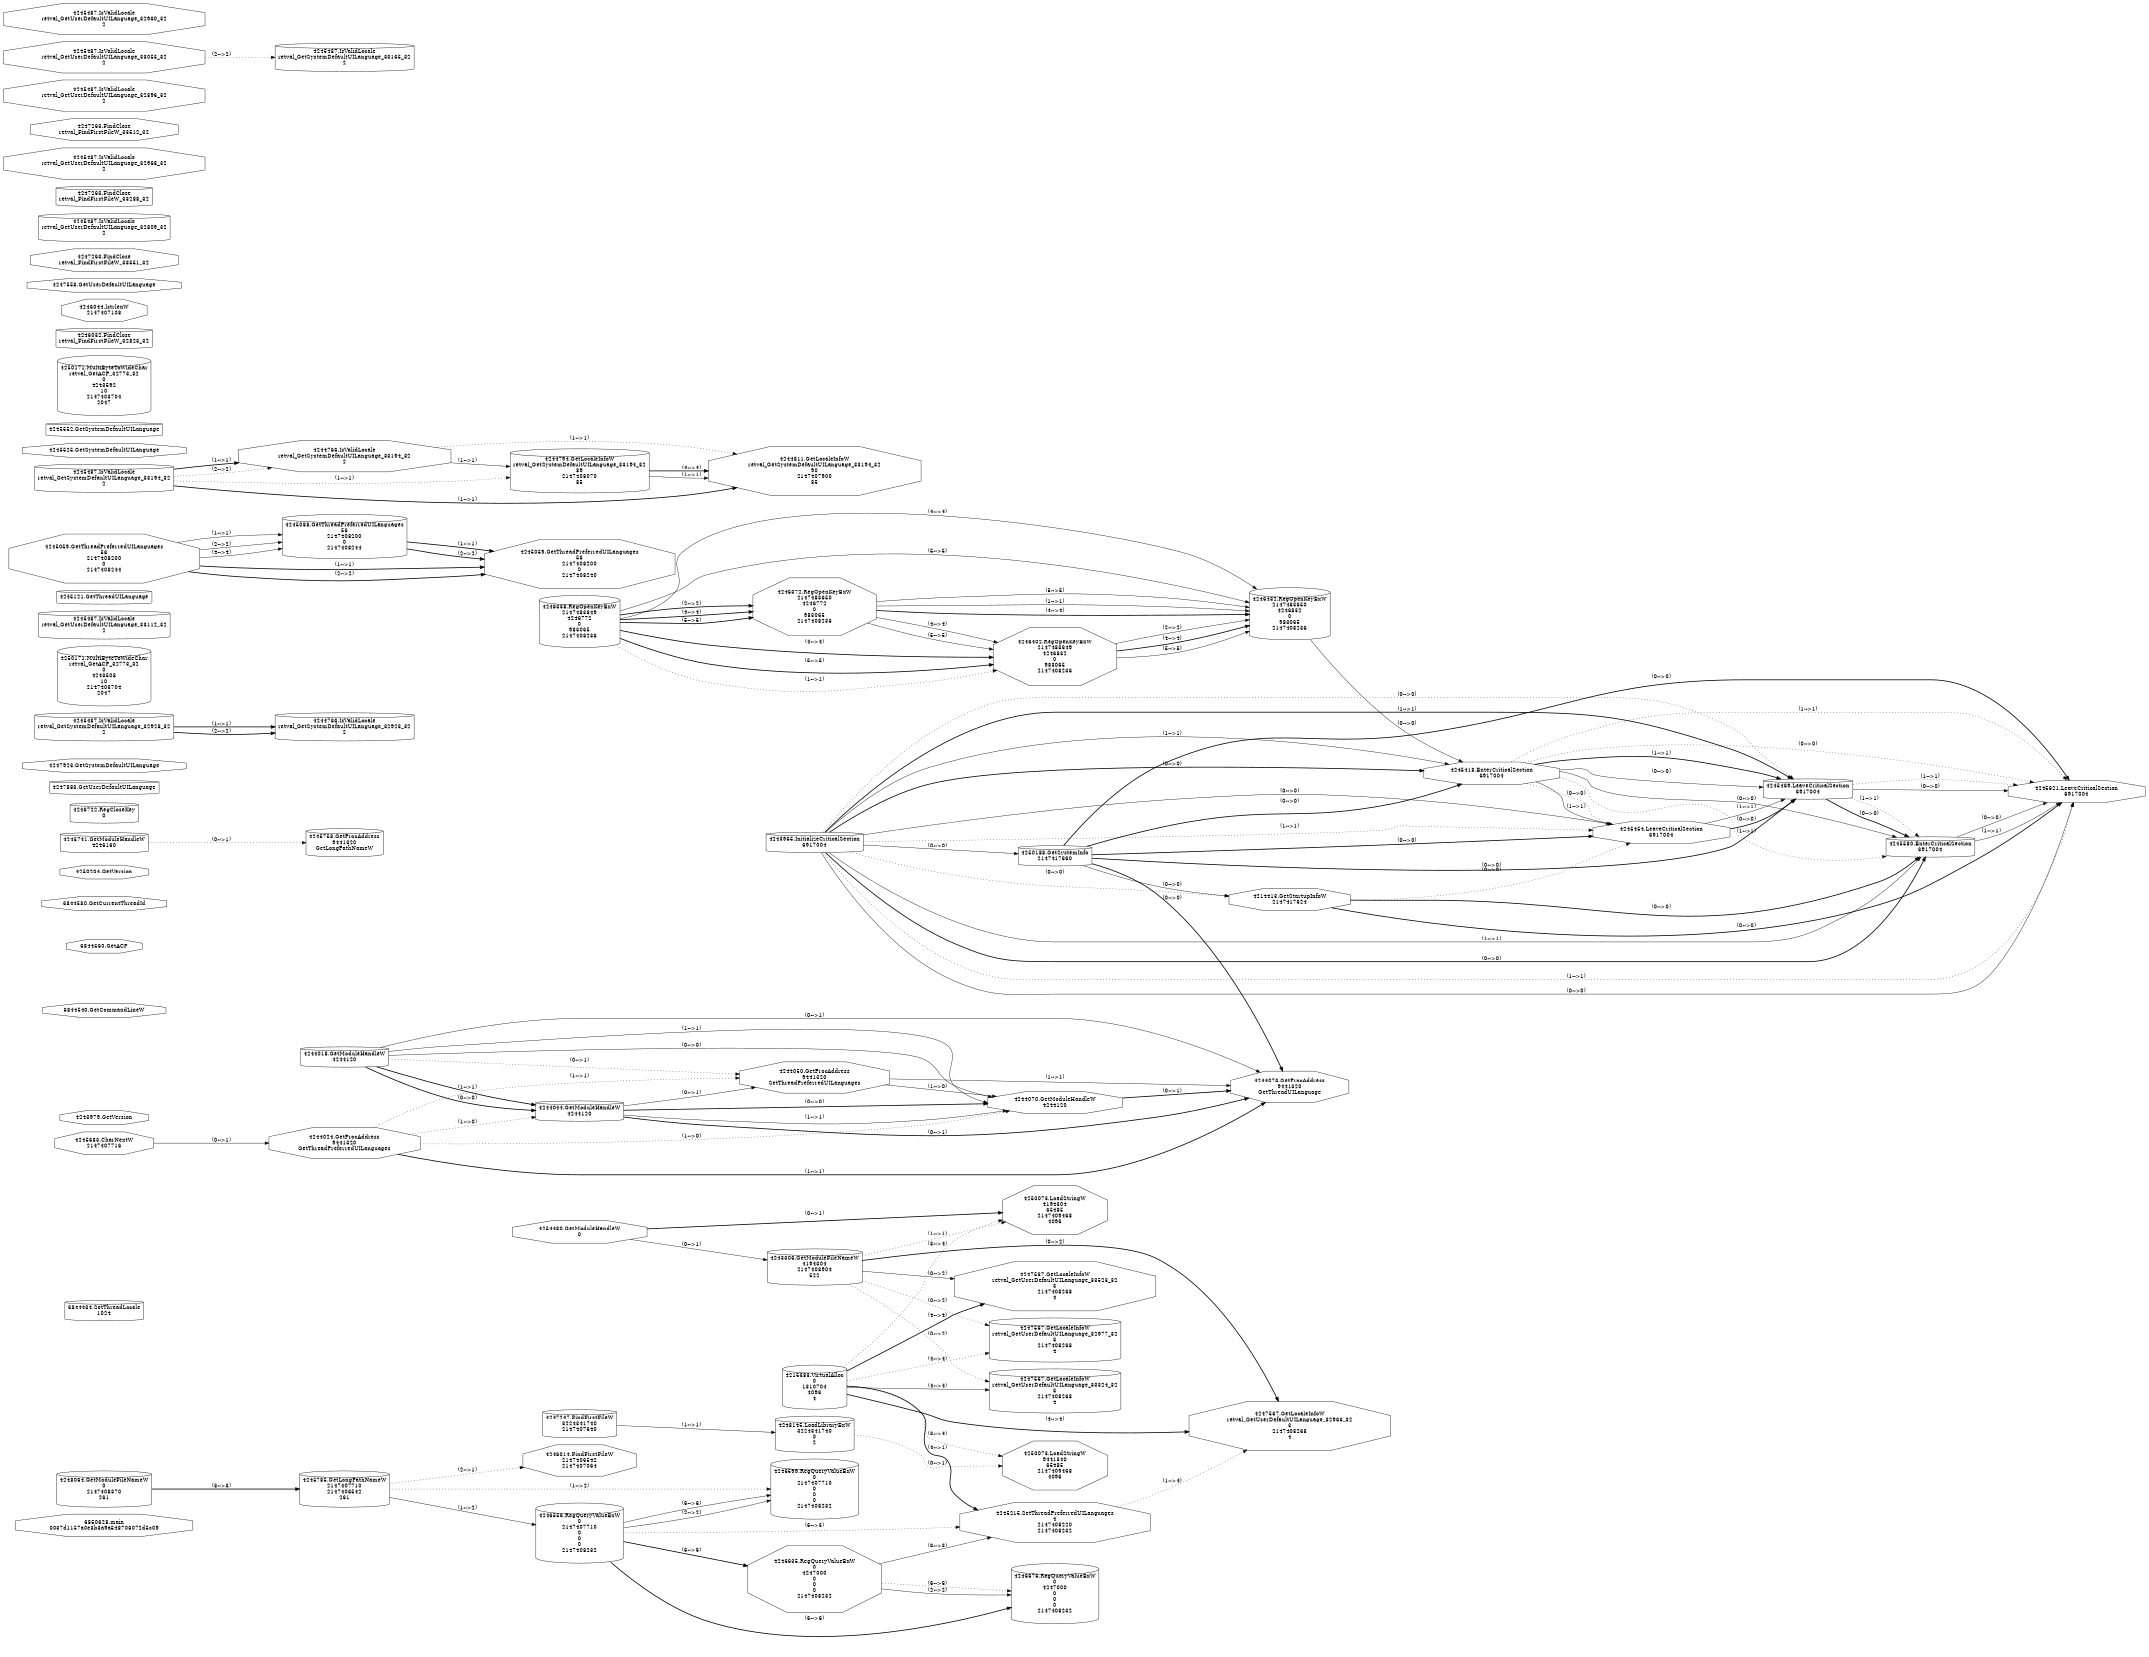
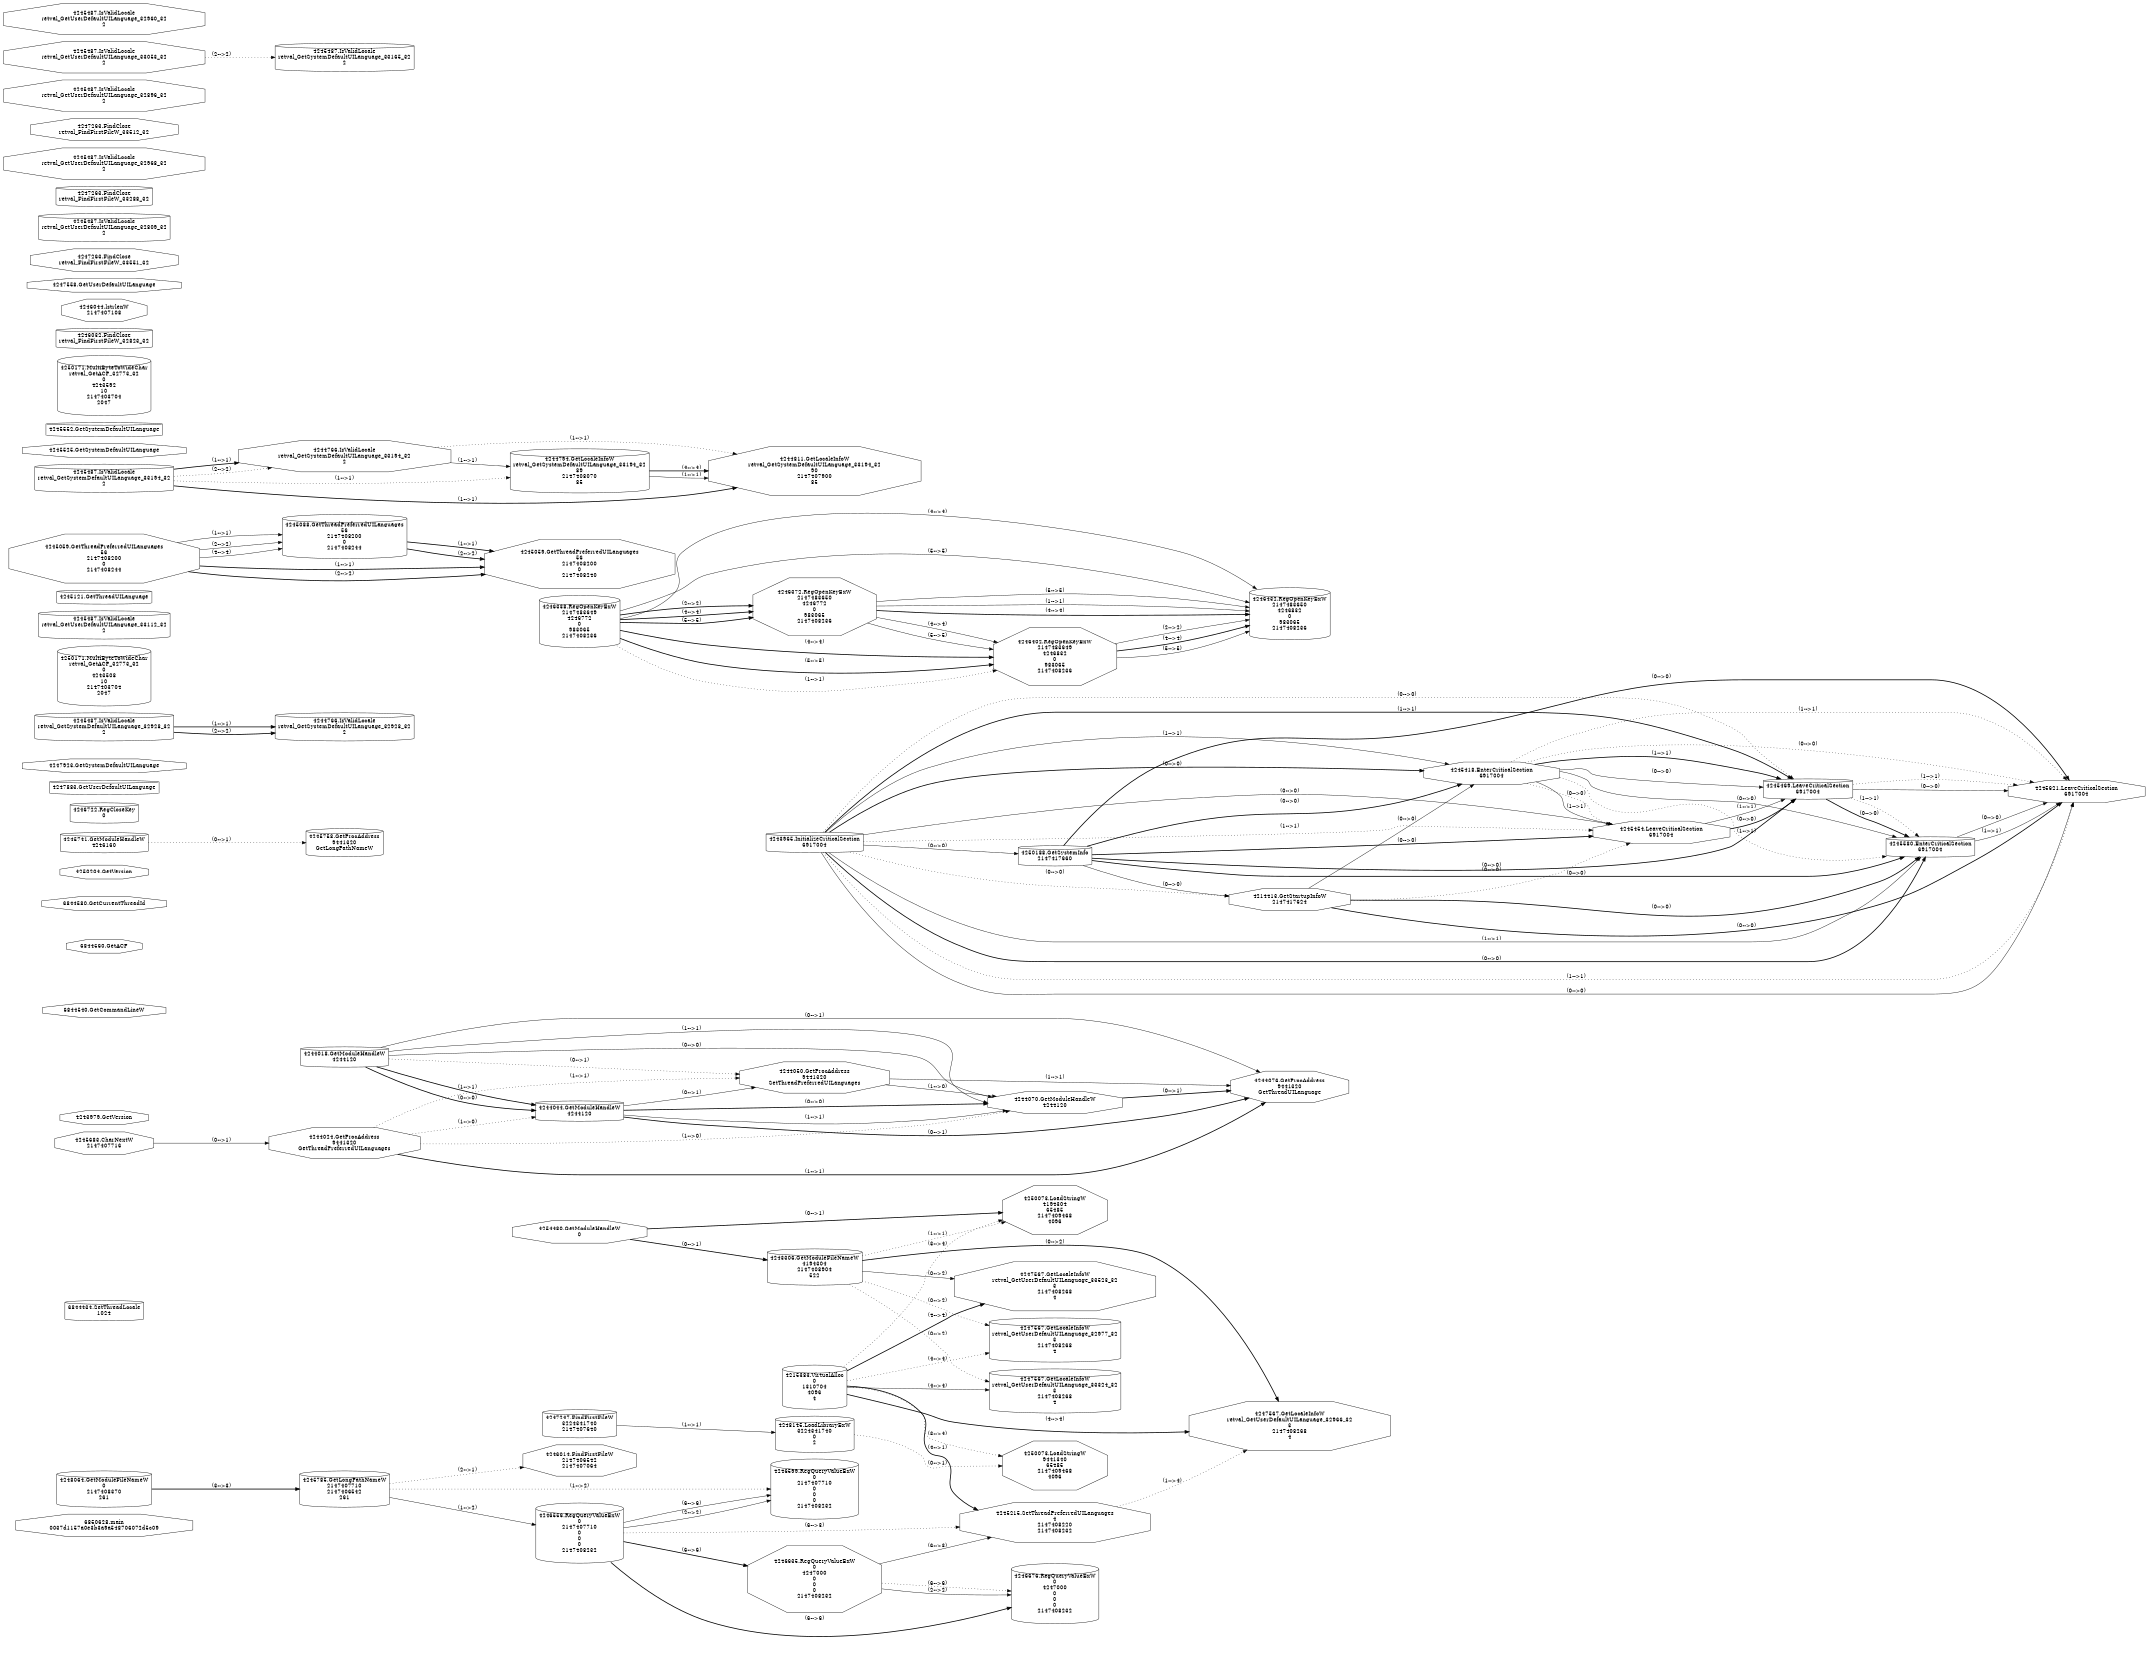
(1377, 710) -> (1390, 838)
(1207, 945) -> (1497, 876)
(697, 1249) -> (697, 1249)
